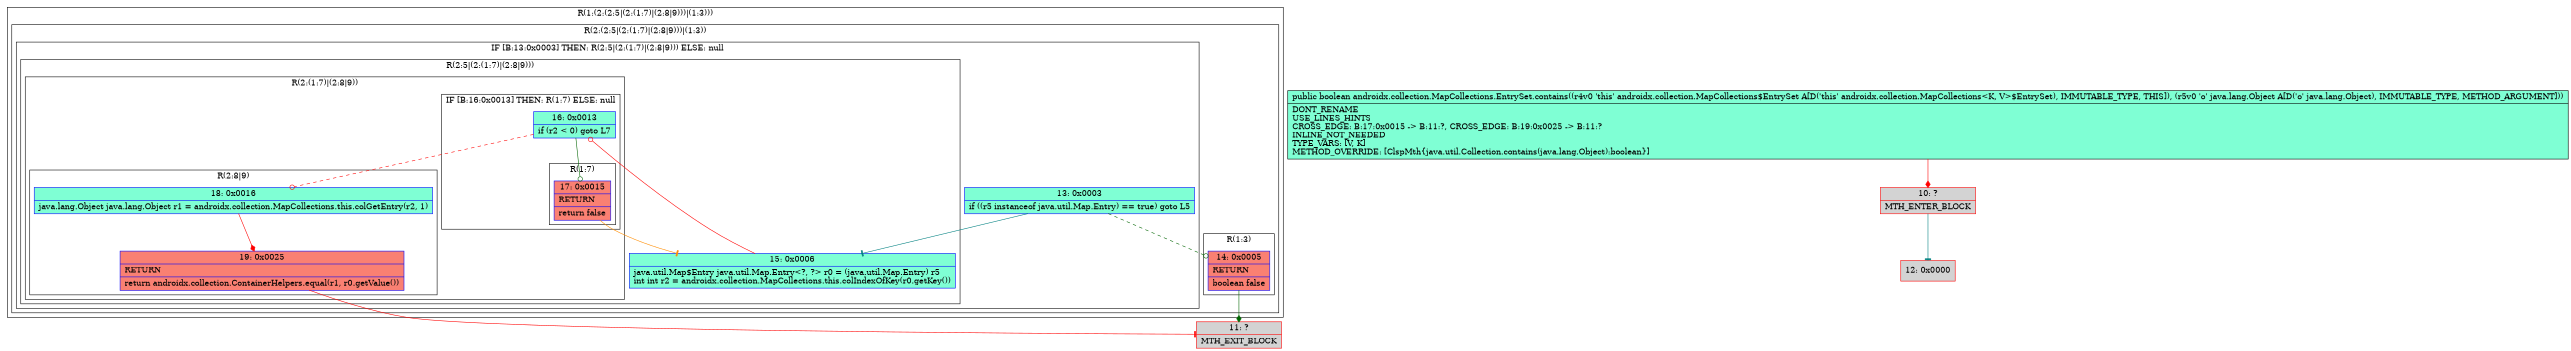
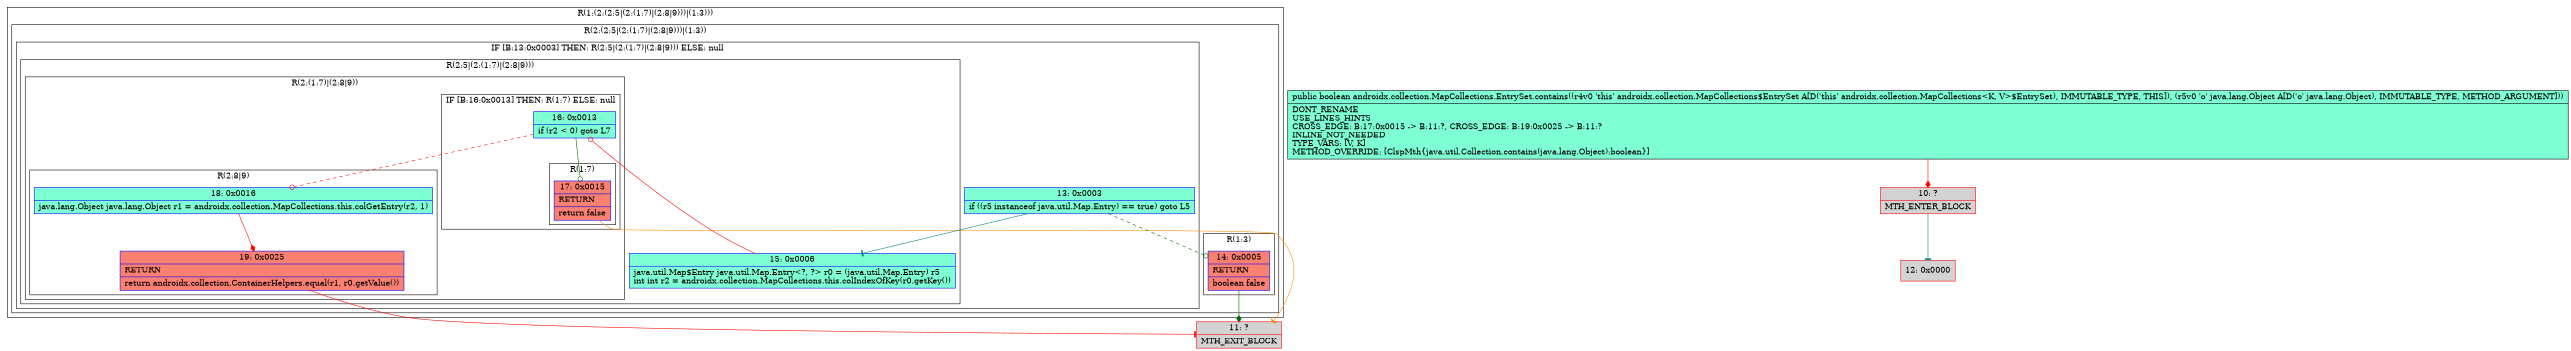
(636, 240) -> (984, 230)
